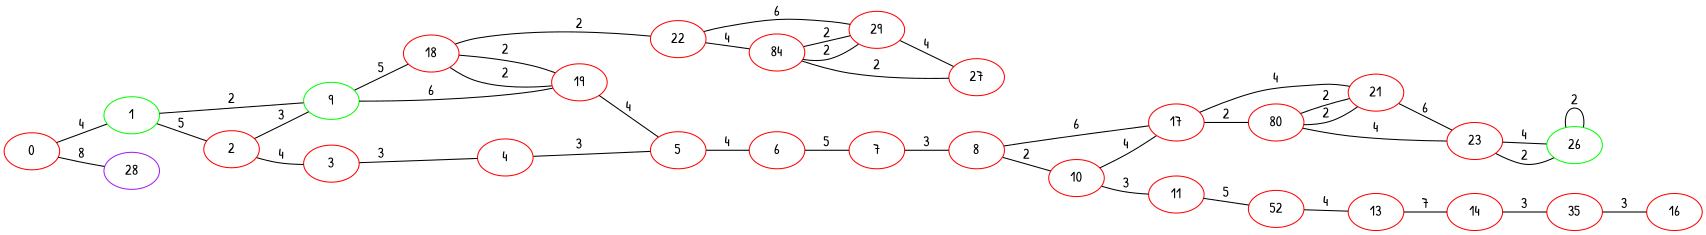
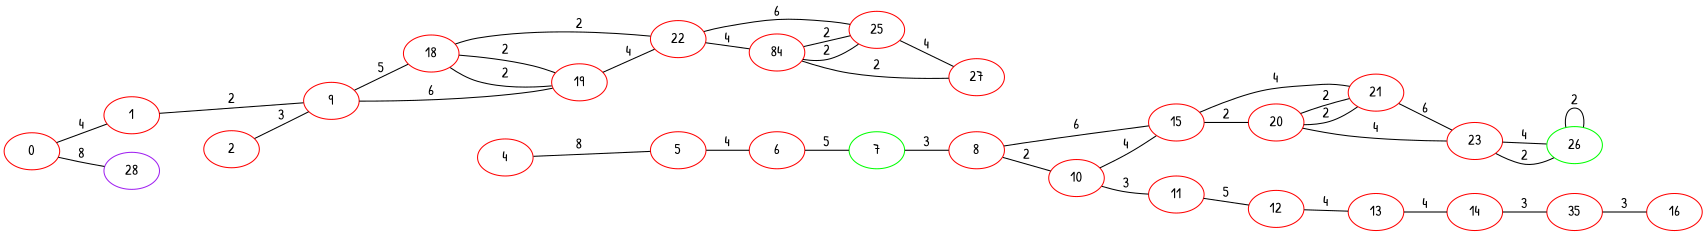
(877, 30) -> (877, 30)
(331, 101) -> (331, 101)
(132, 115) -> (132, 115)
(629, 116) -> (629, 61)
(1176, 122) -> (1176, 122)
(1276, 122) -> (1276, 122)
(182, 132) -> none
(579, 145) -> (579, 145)
(877, 150) -> (877, 150)
(331, 164) -> none
(1425, 204) -> (1425, 204)
(1276, 209) -> (1276, 209)
